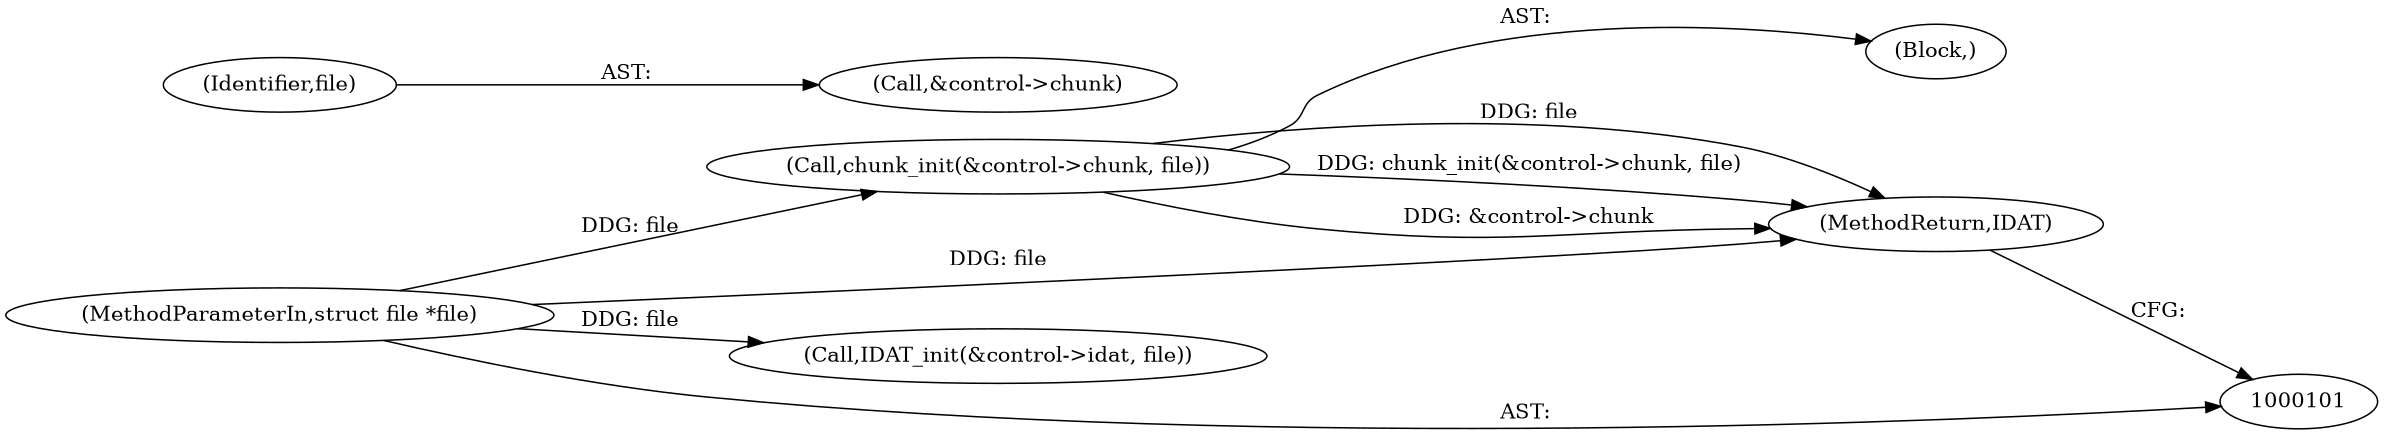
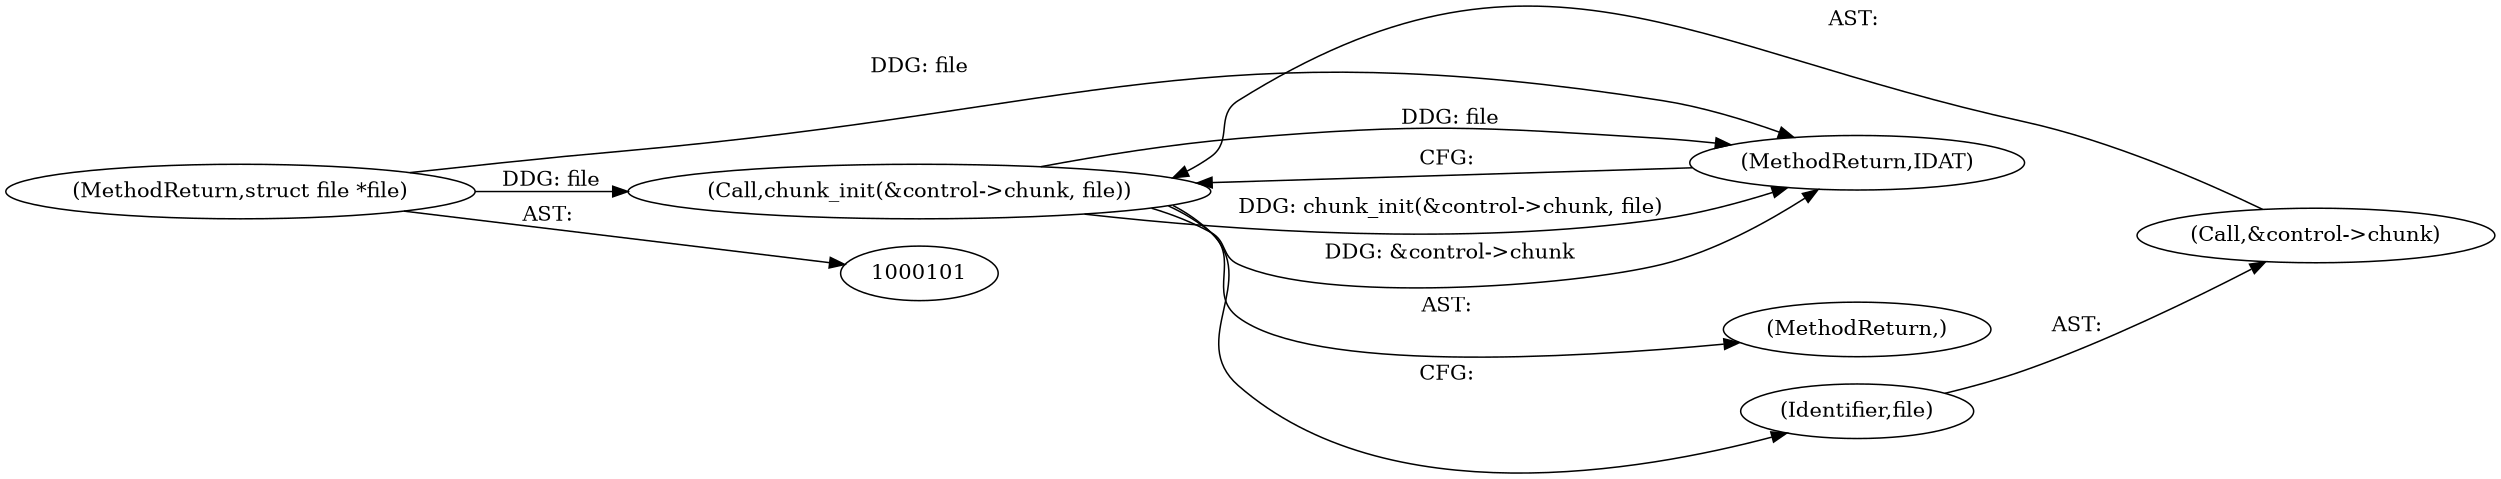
none -> (1707, 34)
(1936, 52) -> (1857, 329)
(2114, 311) -> (1452, 175)
(280, 315) -> (240, 192)
(998, 356) -> none
none -> (1392, 459)
